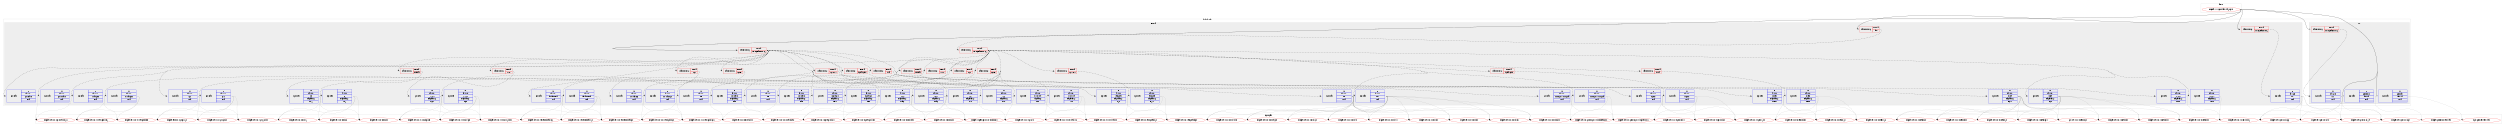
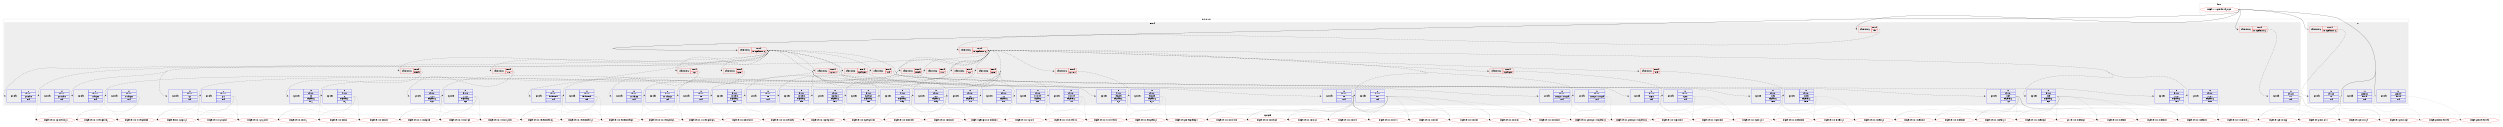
(1186, 120) -> (1186, 120)
(1591, 120) -> (1590, 120)
(2481, 120) -> (2480, 120)
